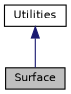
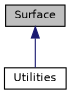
(35, 53) -> (35, 53)
